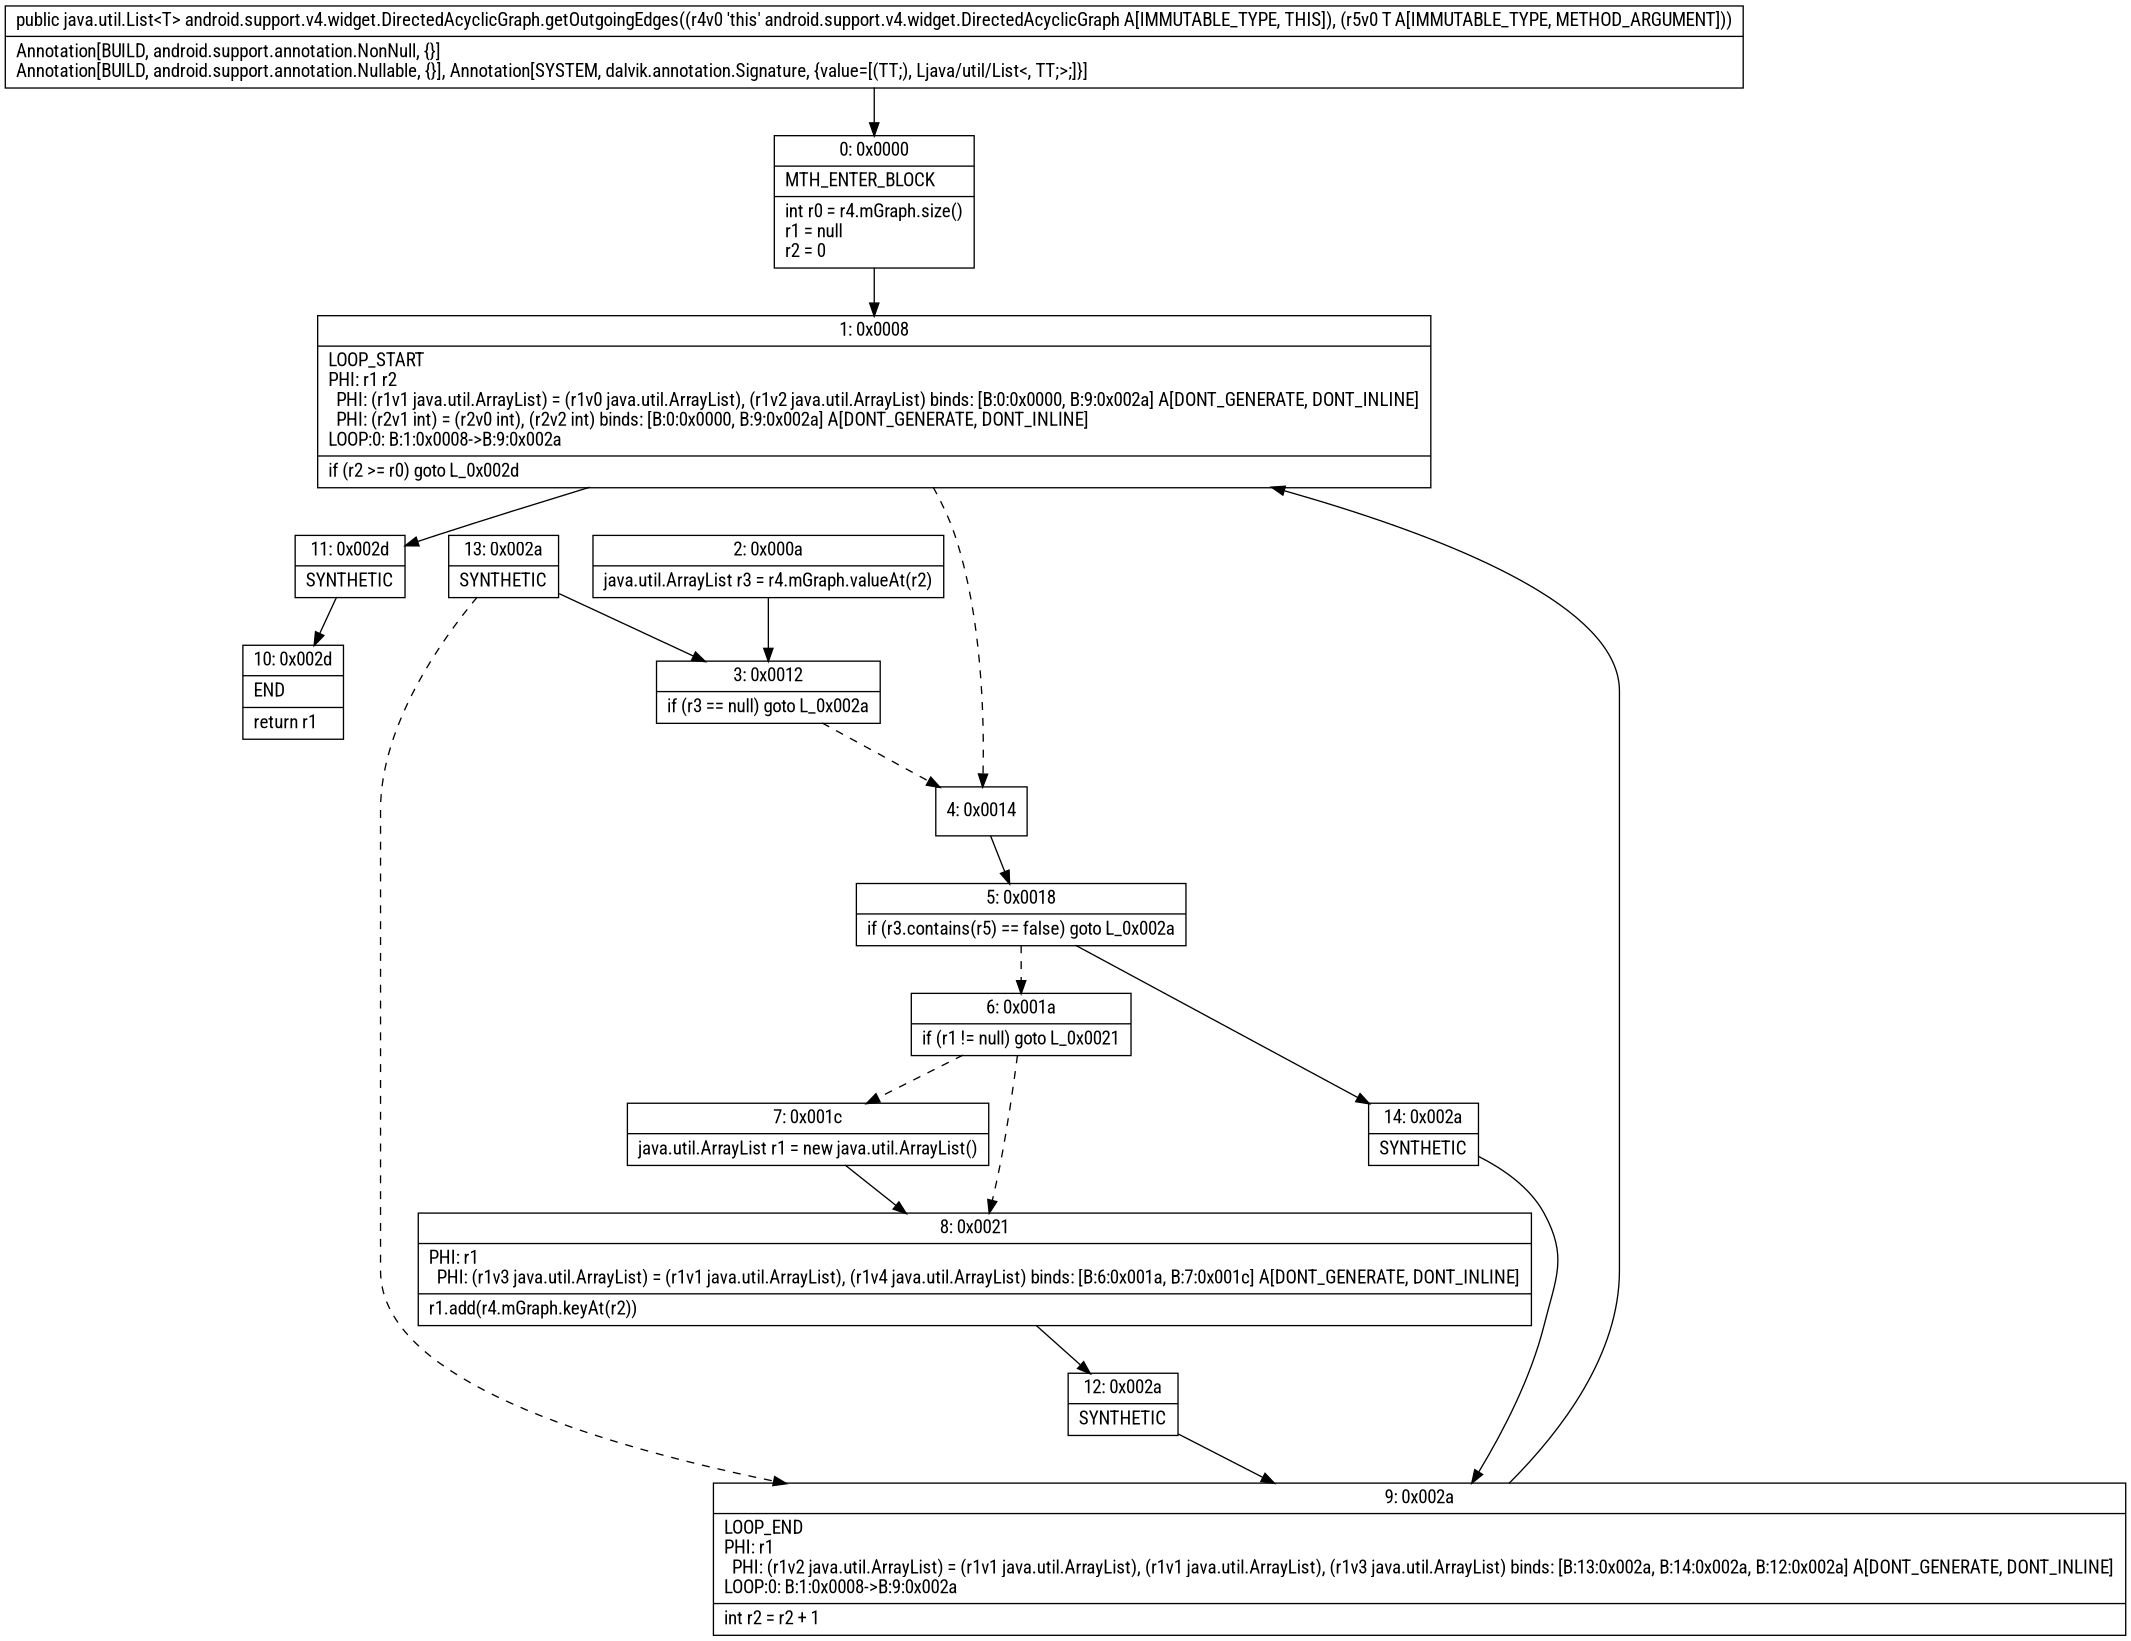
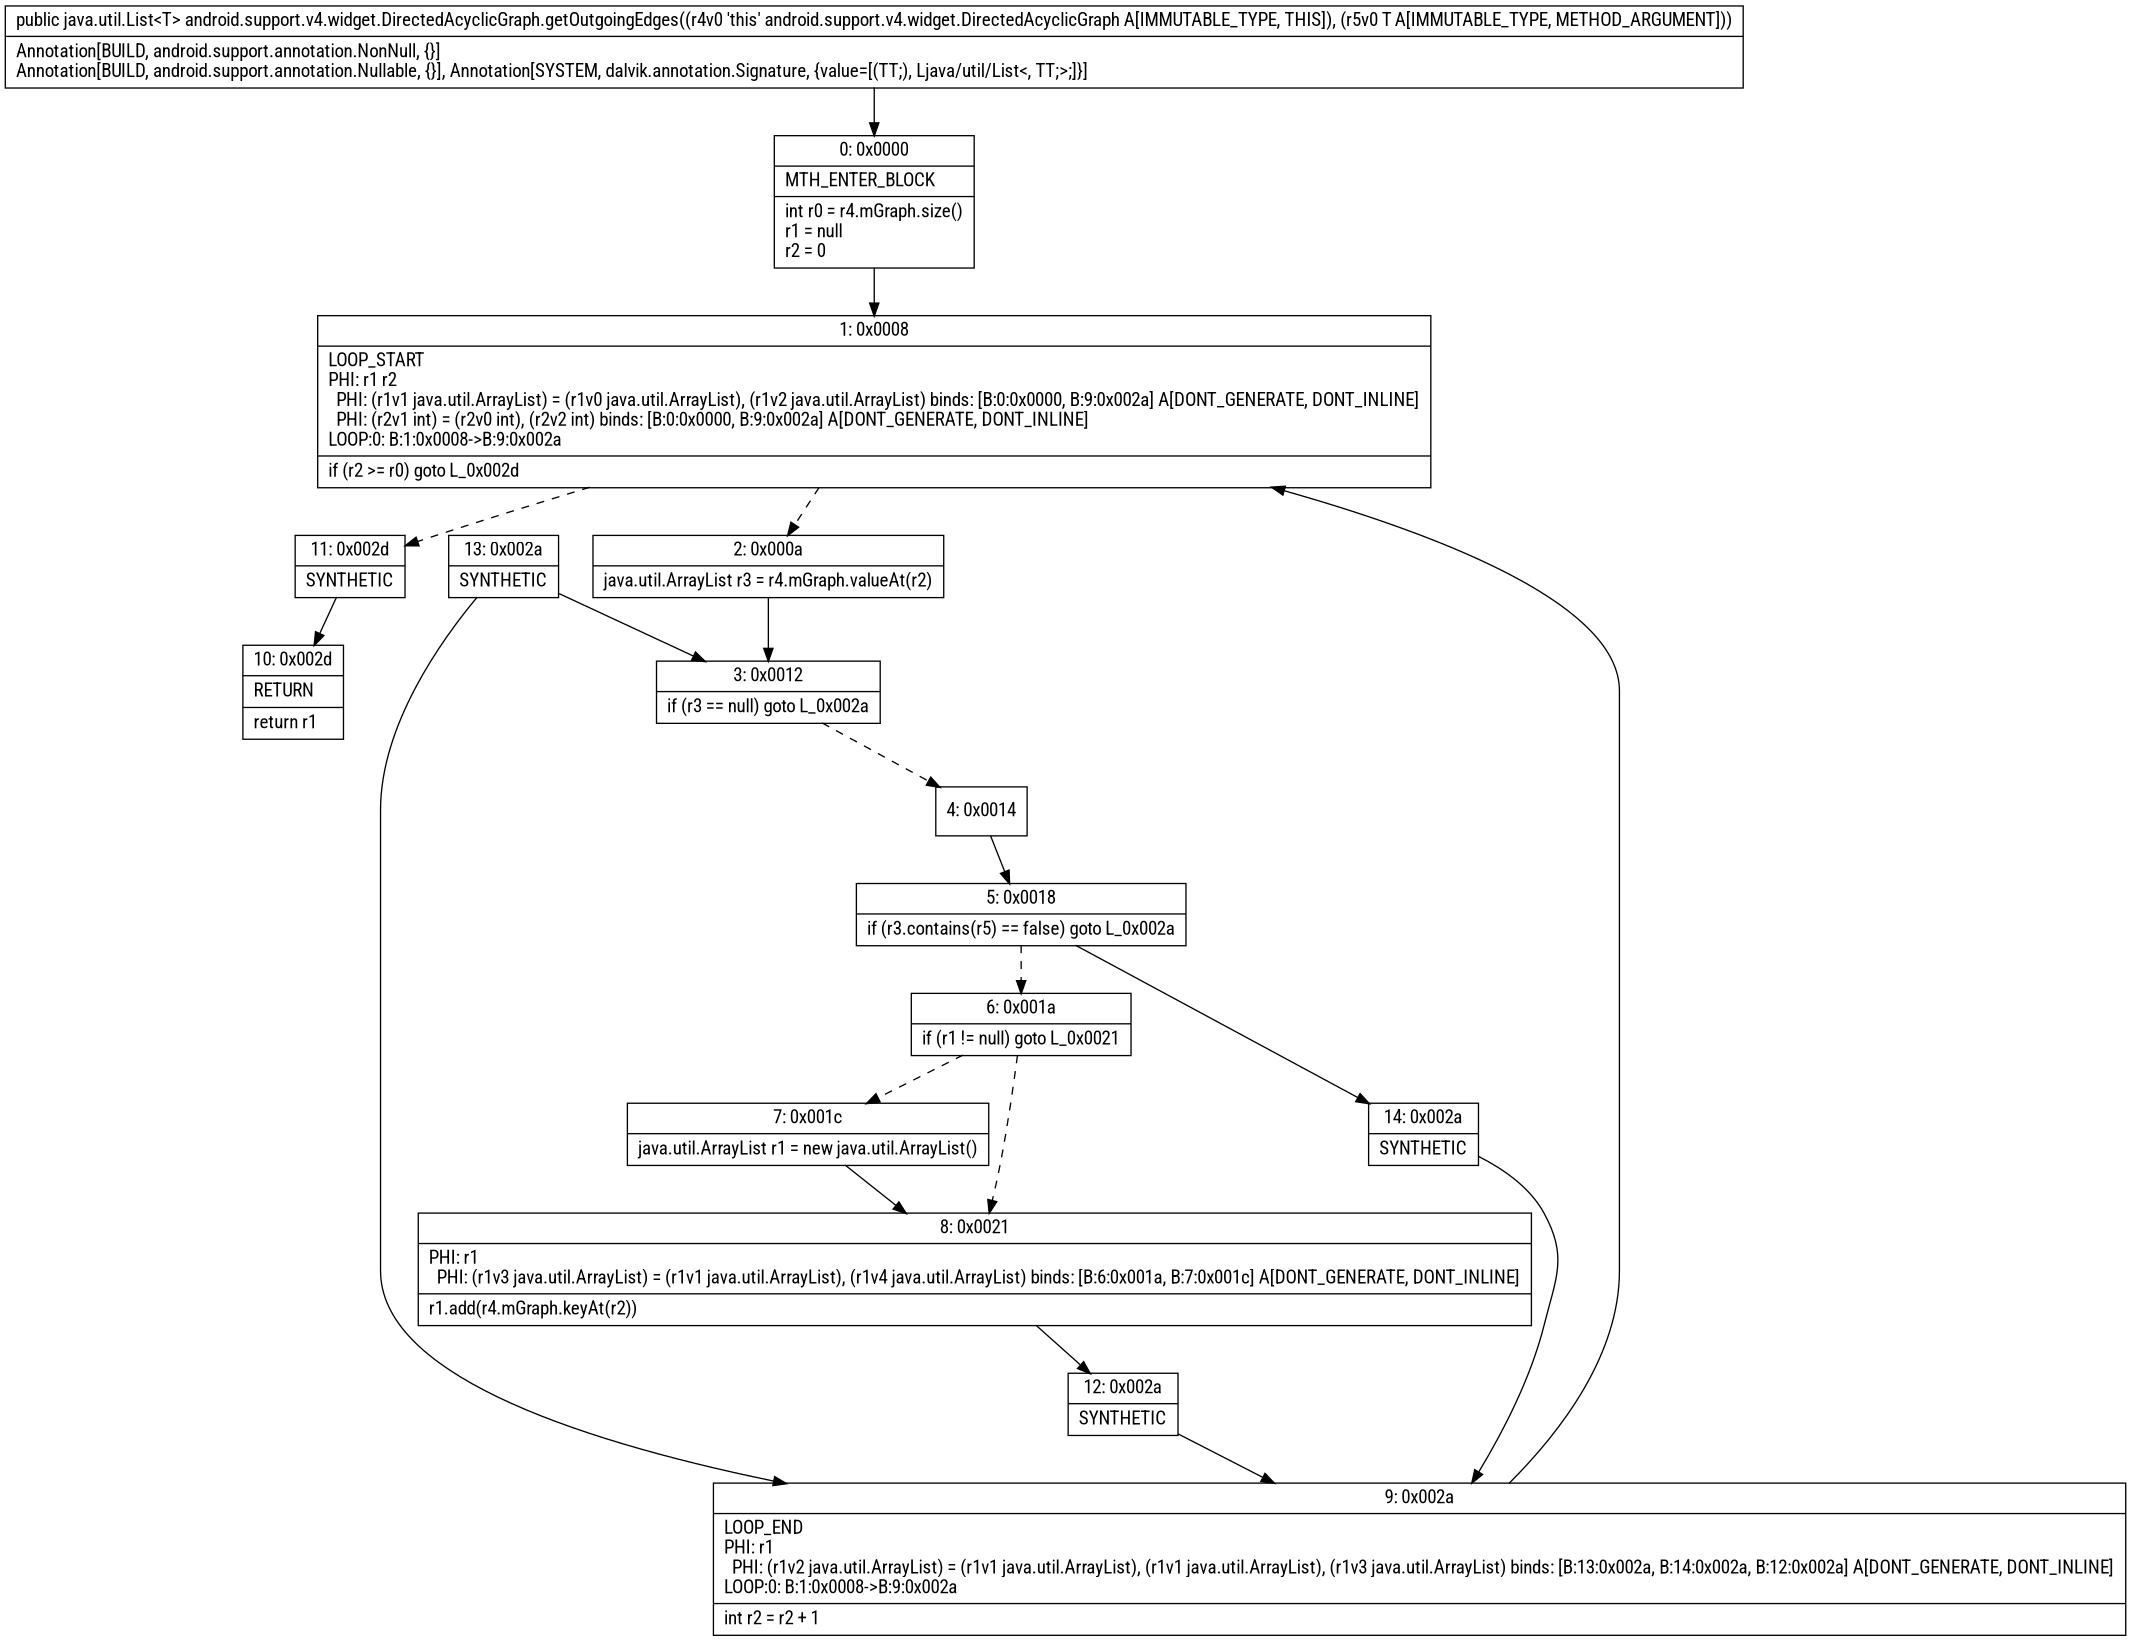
(504, 514) -> (504, 514)
(975, 627) -> (807, 506)
(270, 691) -> (284, 691)
(381, 1156) -> (381, 1156)
